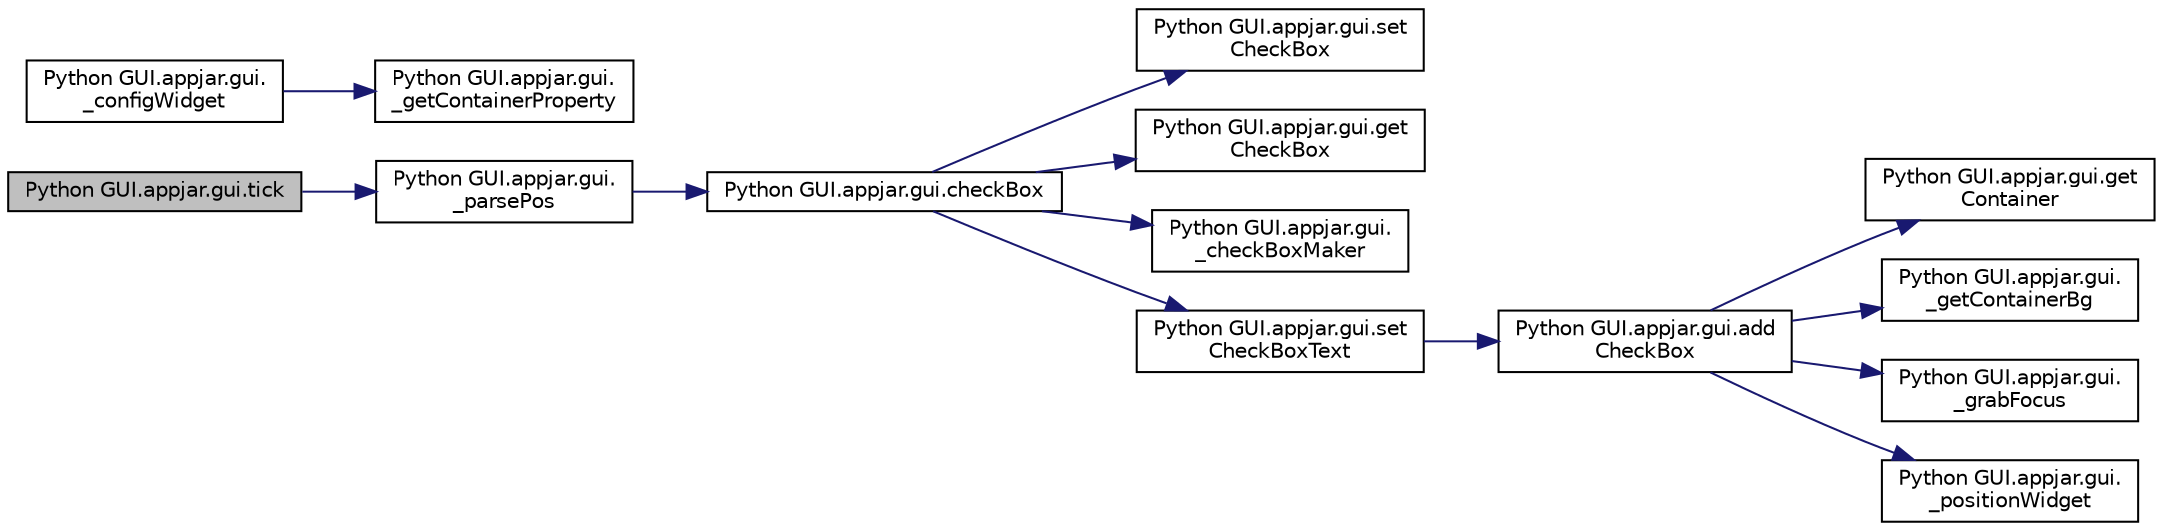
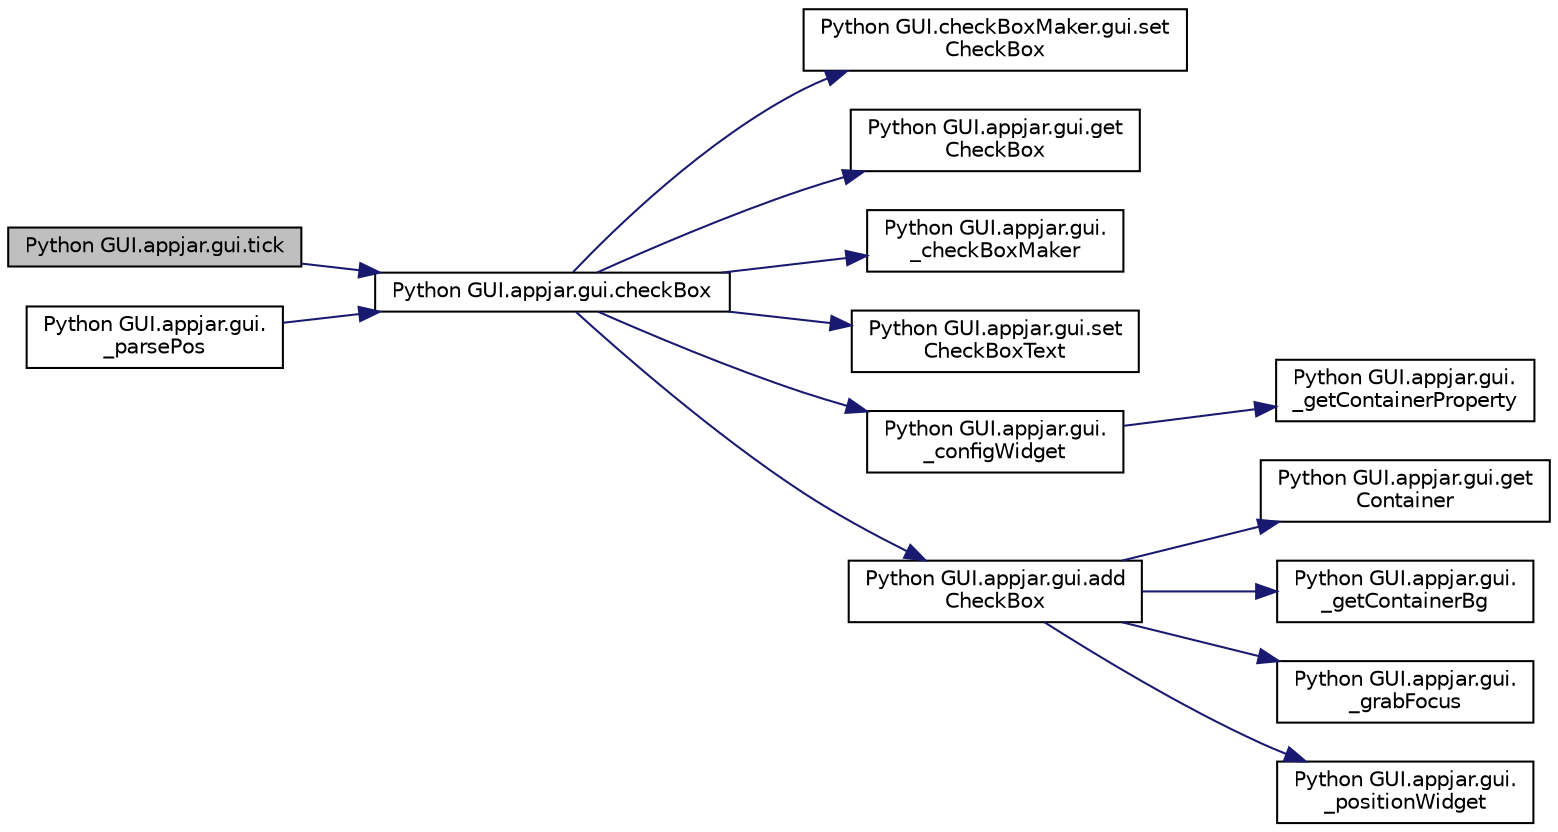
(1280, 40) -> (995, 40)
(329, 192) -> (330, 267)
(1451, 341) -> (733, 443)
none -> (721, 363)
